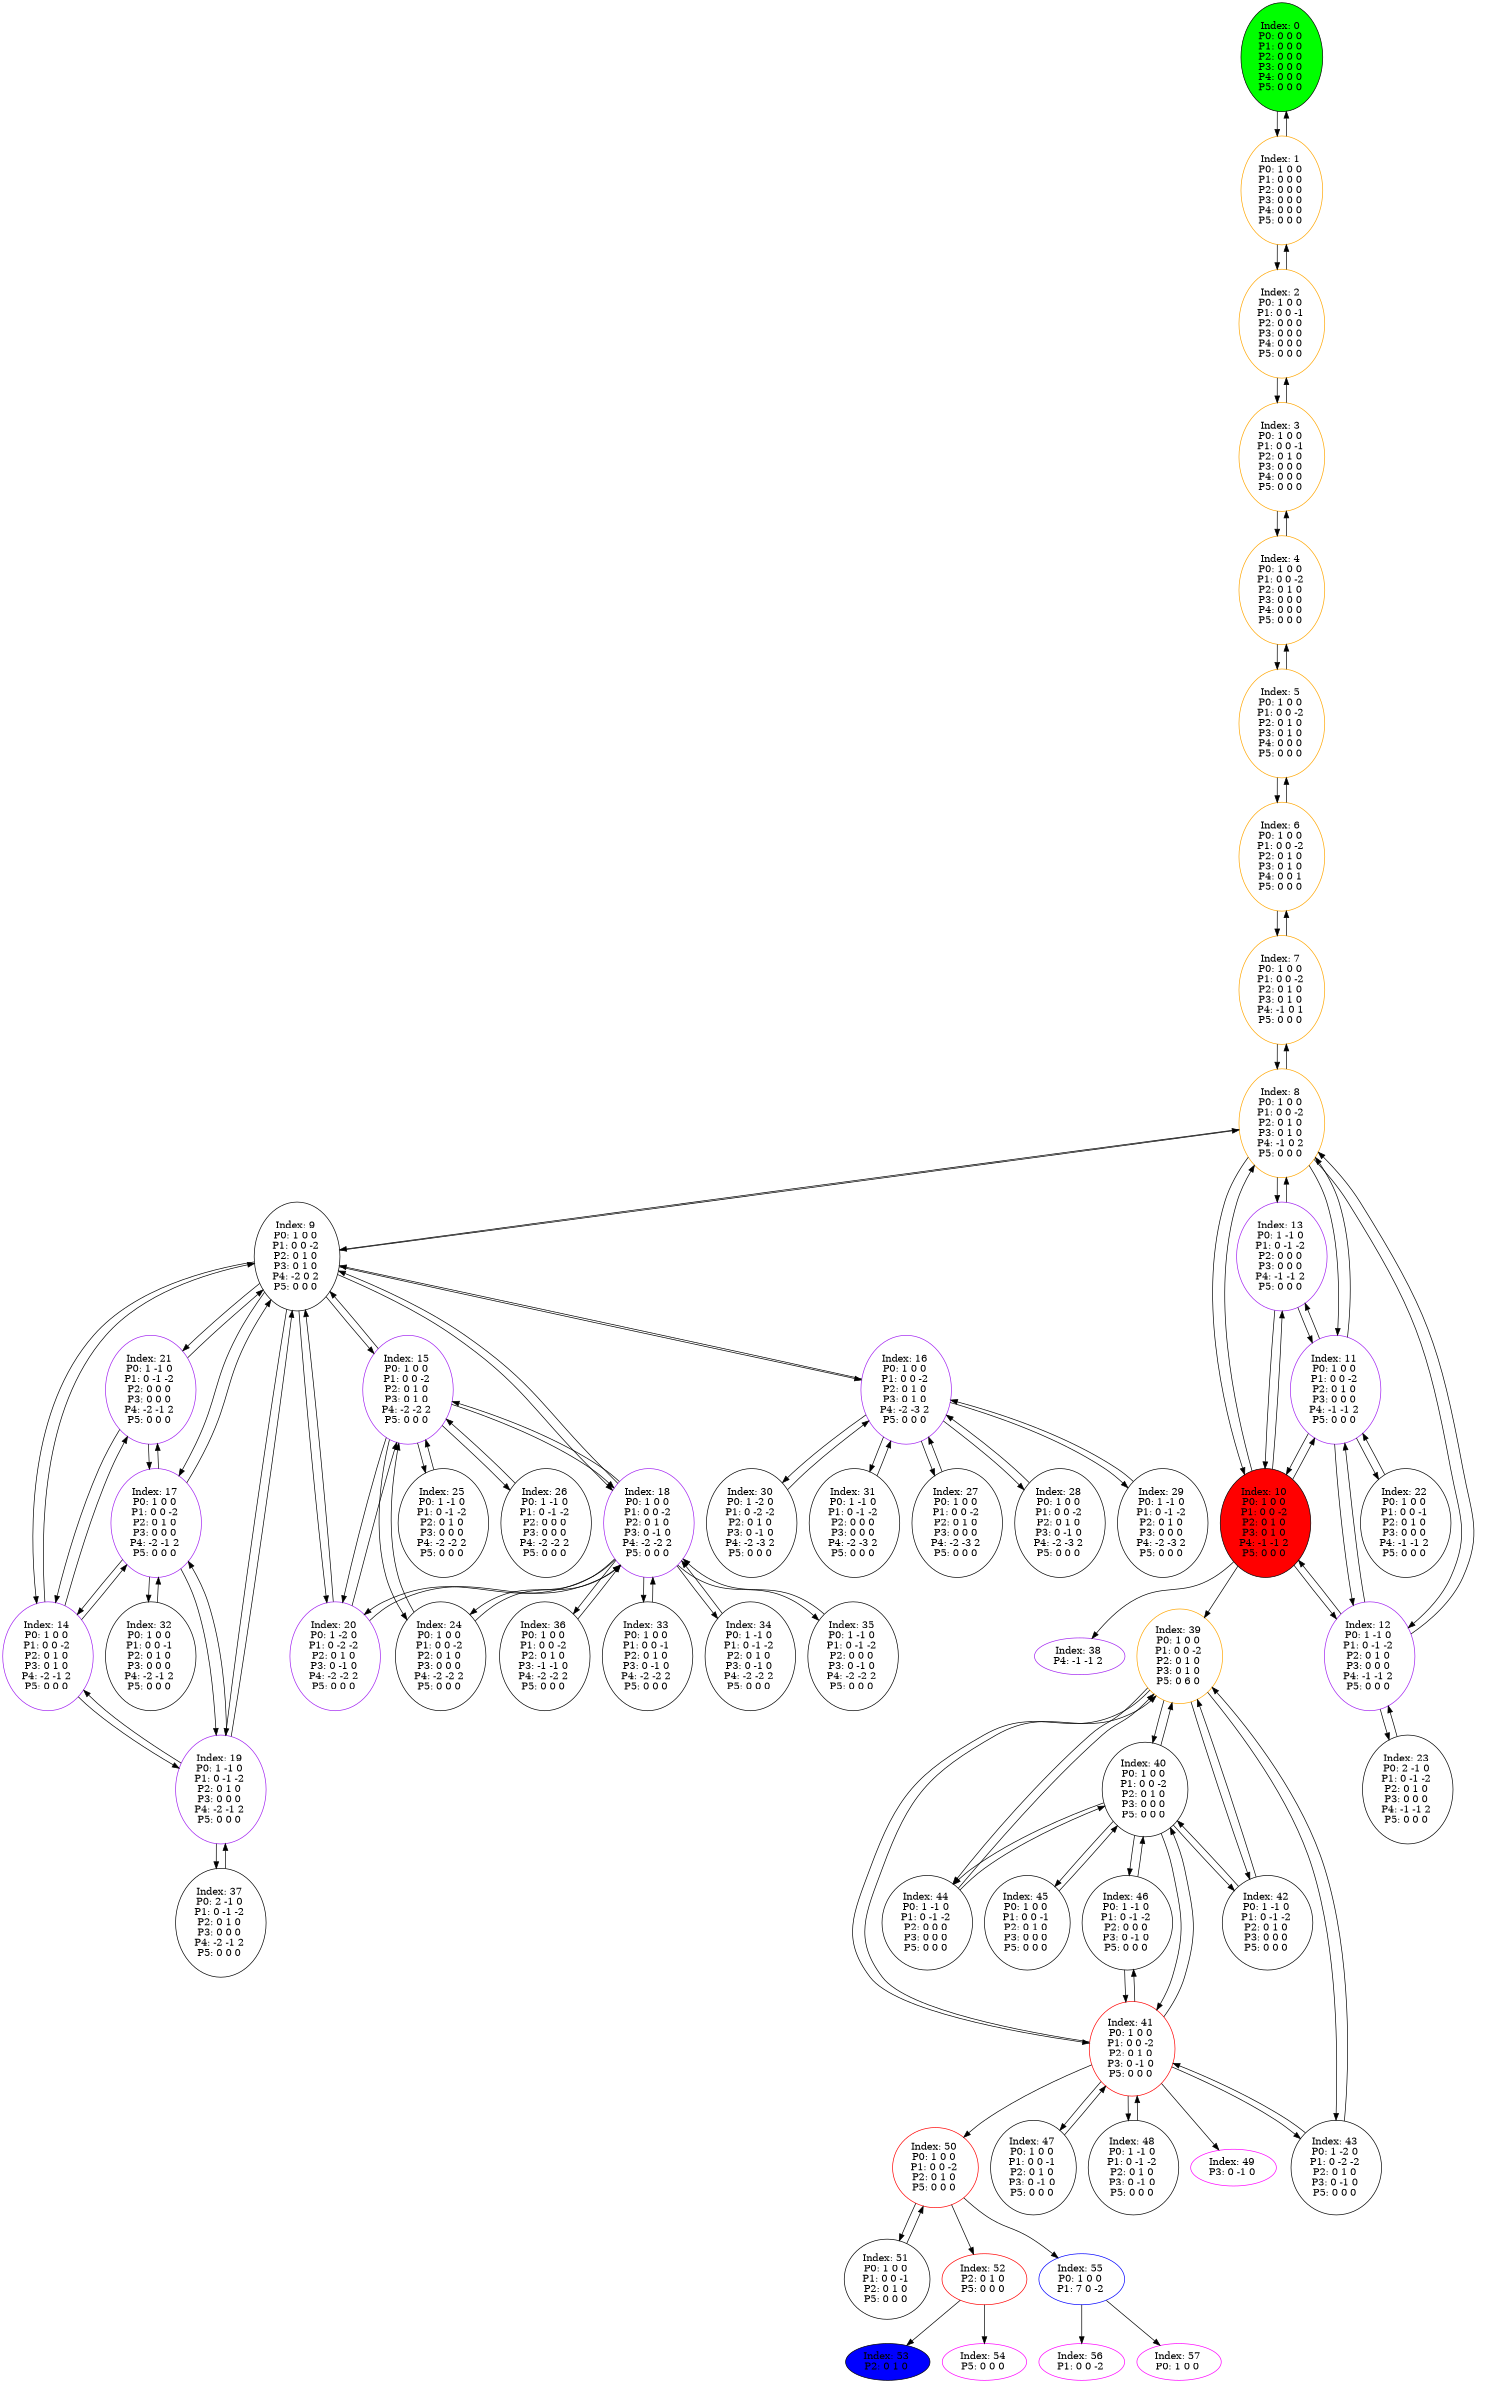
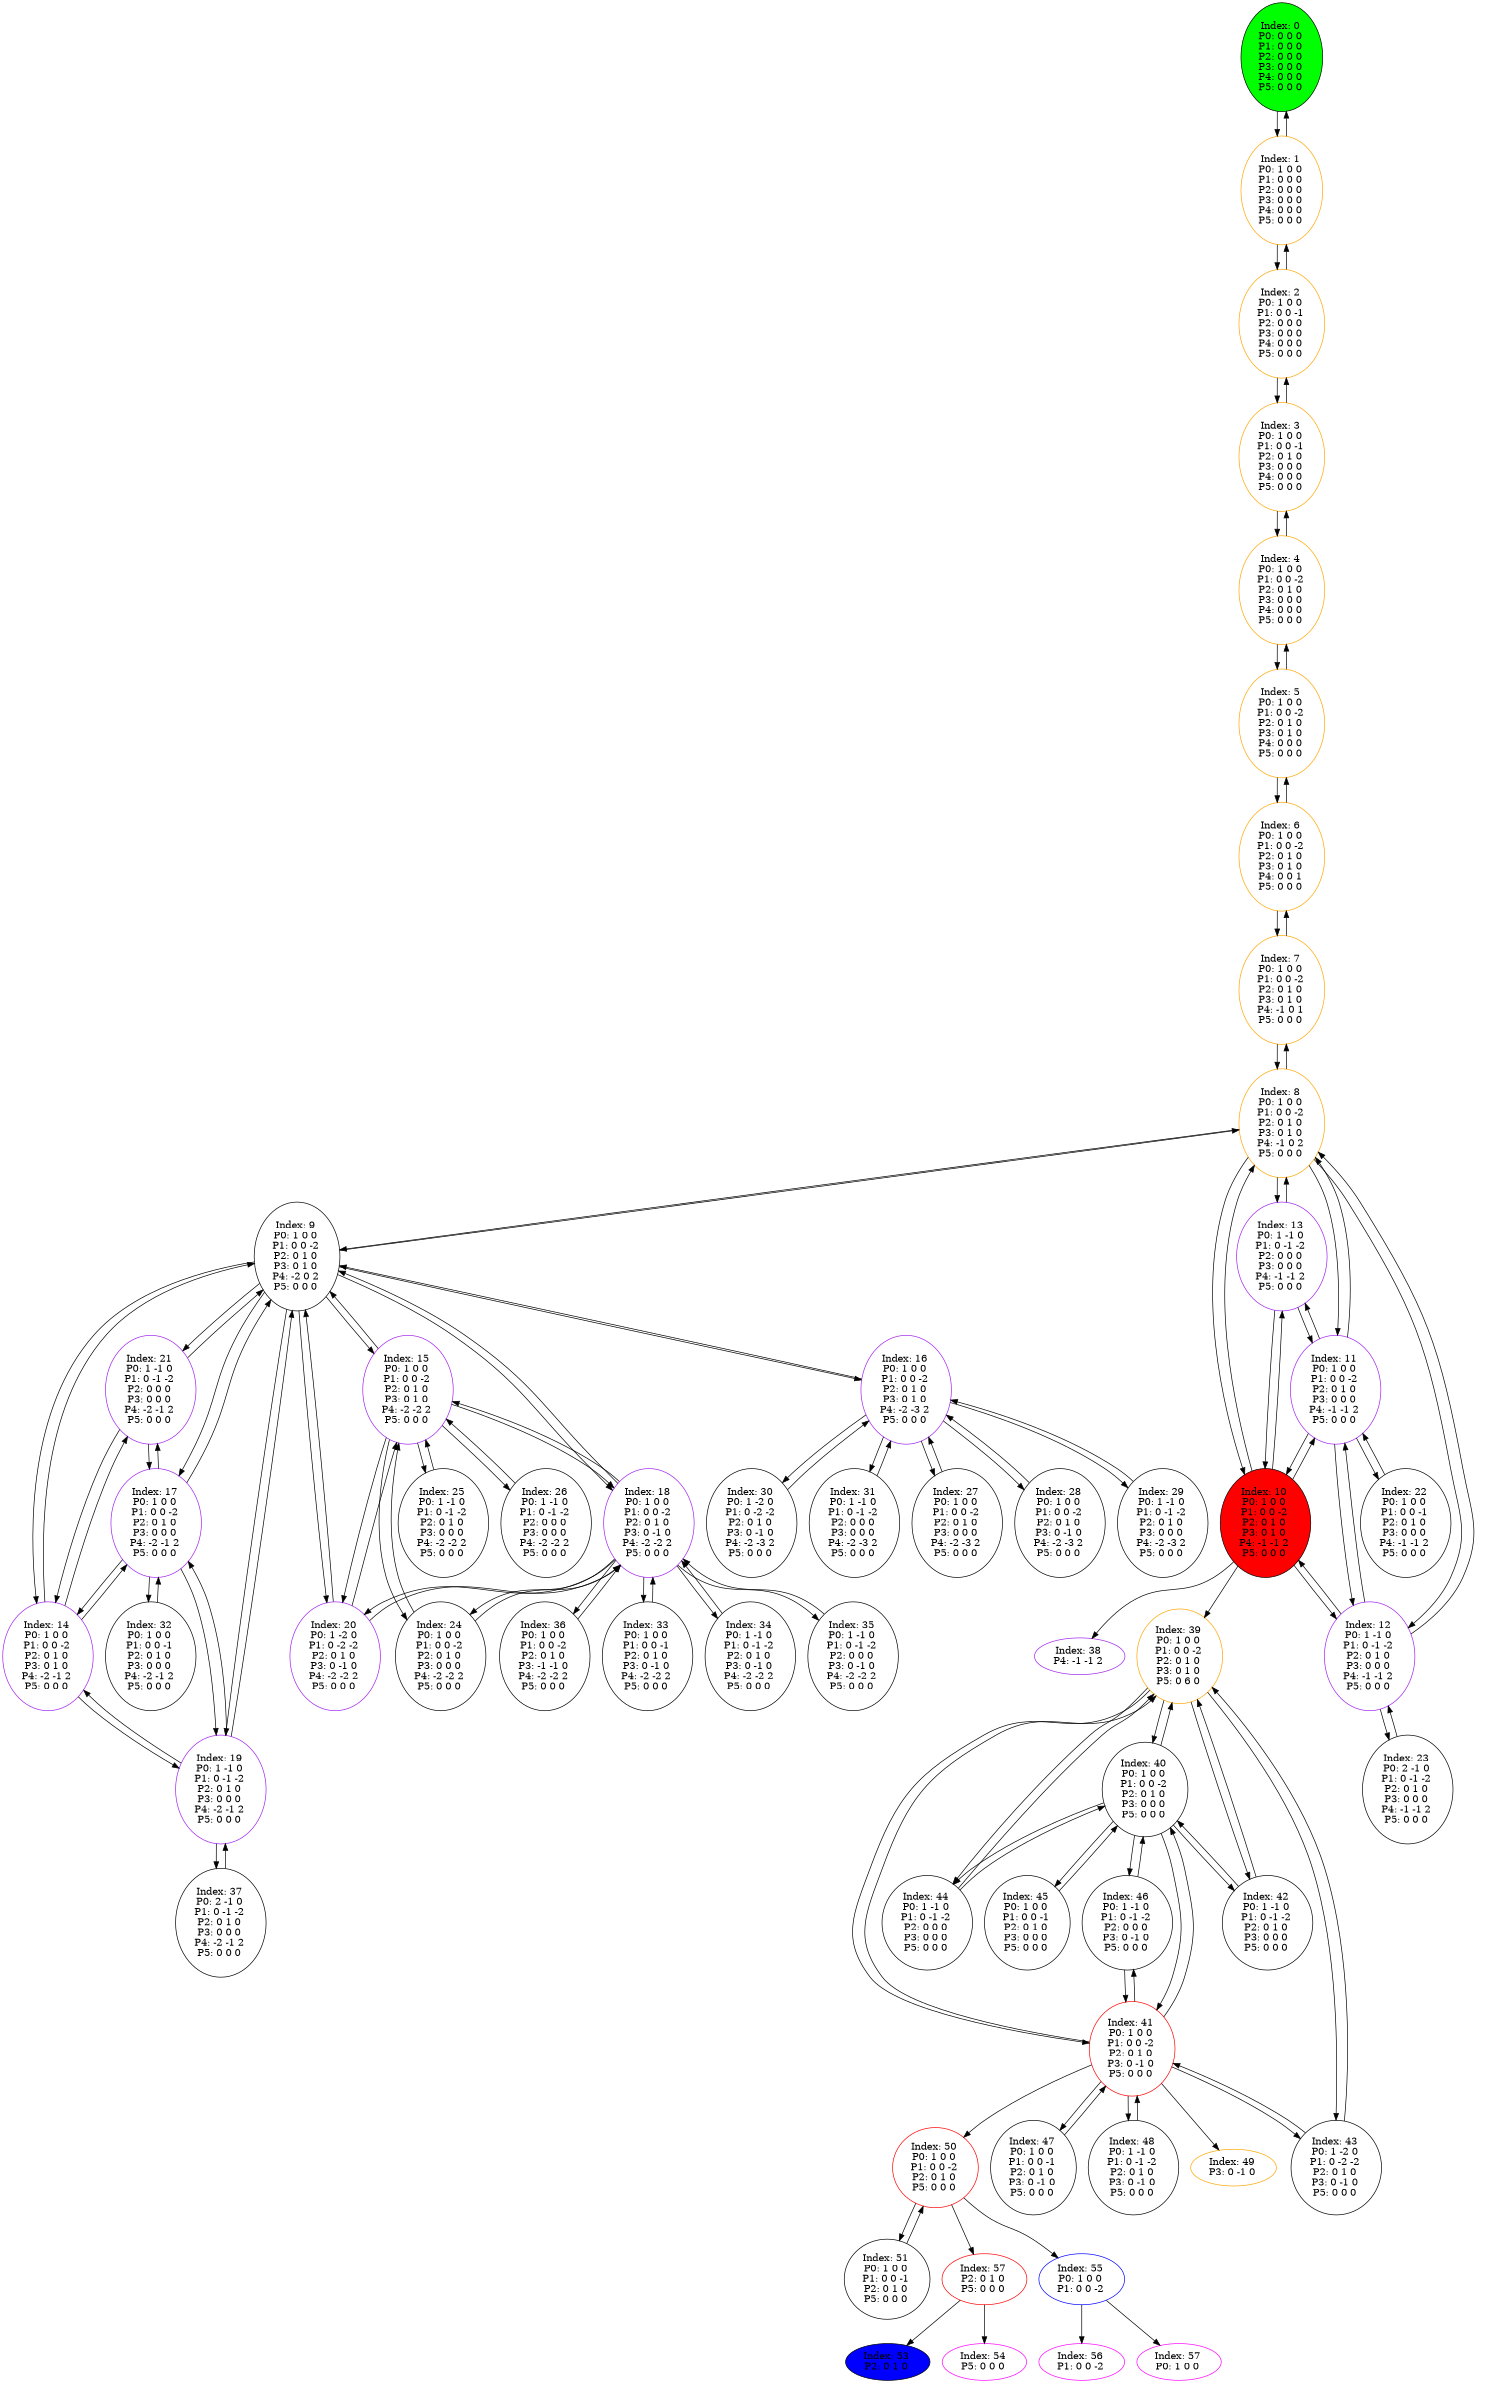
(1234, 2168) -> (1234, 2168)
(984, 2279) -> (984, 2279)
(1082, 2279) -> (1082, 2279)
